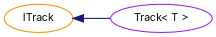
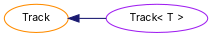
(39, 18) -> (36, 18)
